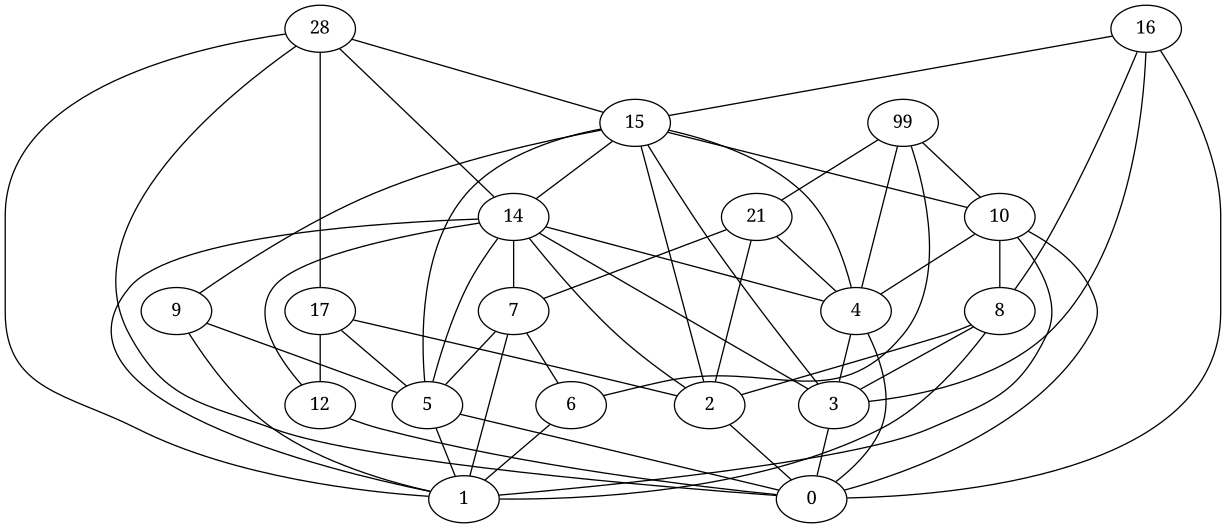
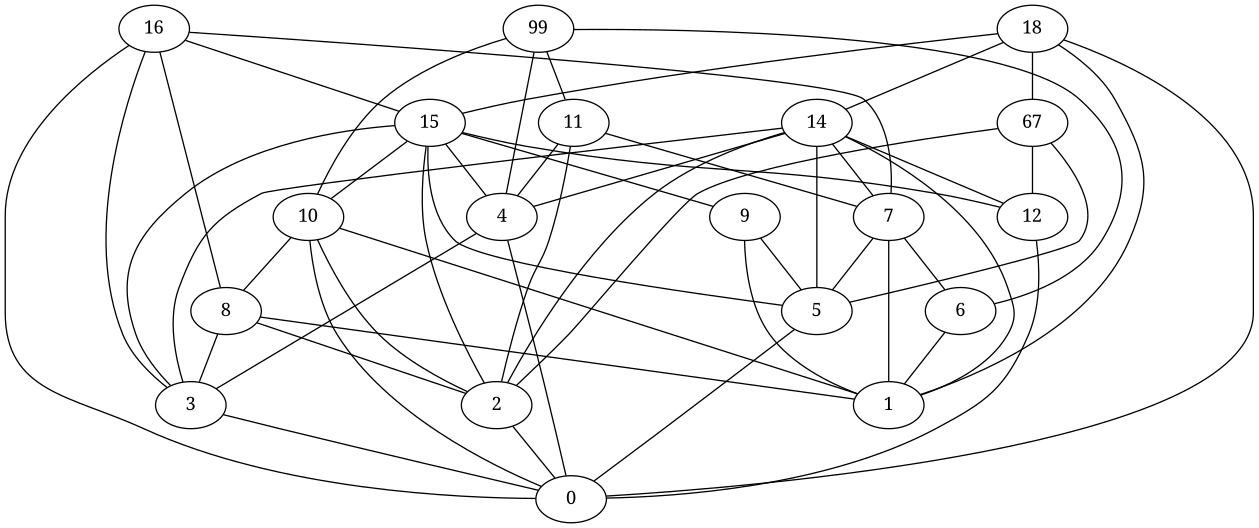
(320, 29) -> (1032, 29)
none -> (578, 62)
(574, 170) -> (785, 174)
(757, 217) -> (574, 123)
(937, 258) -> (369, 324)
(320, 311) -> (1032, 123)
(446, 452) -> none
